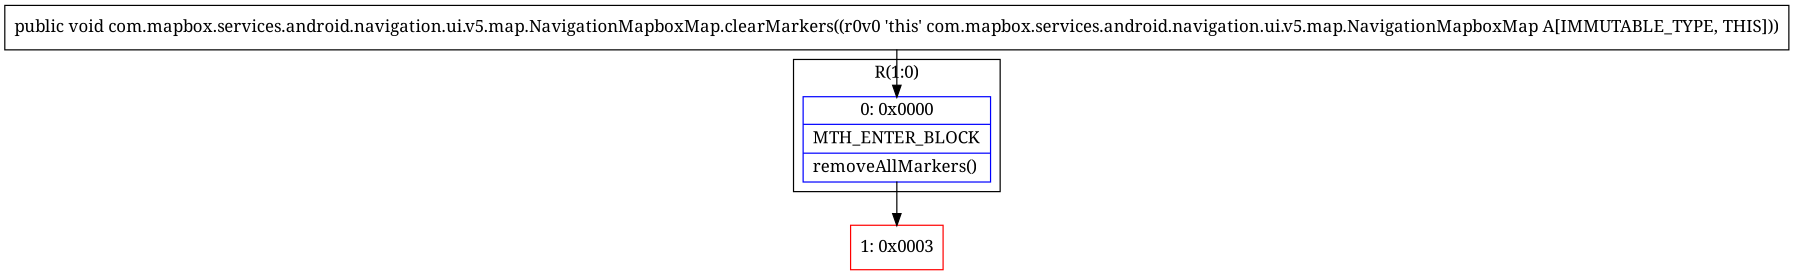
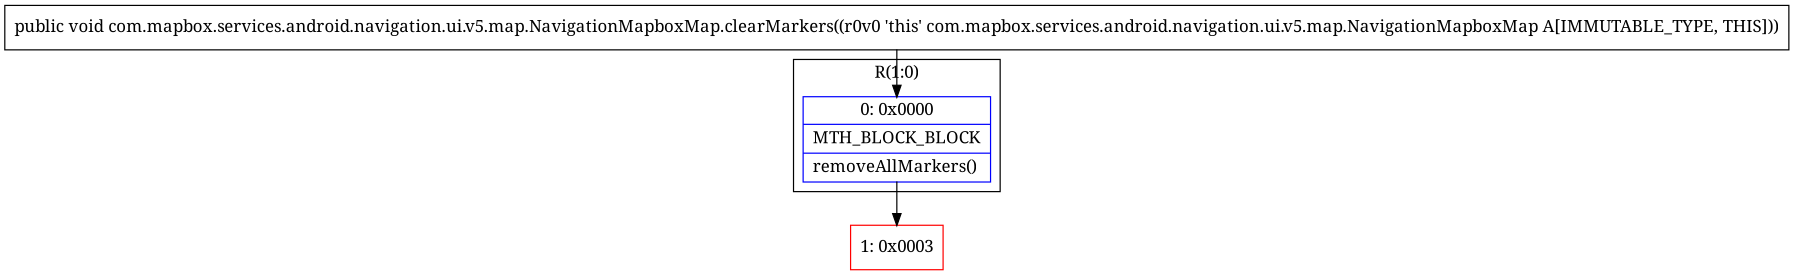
(896, 138) -> (897, 138)
